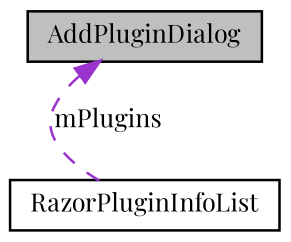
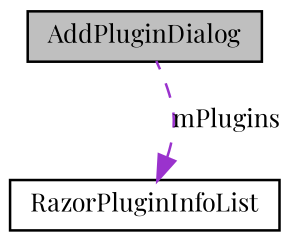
(53, 133) -> (173, 108)
